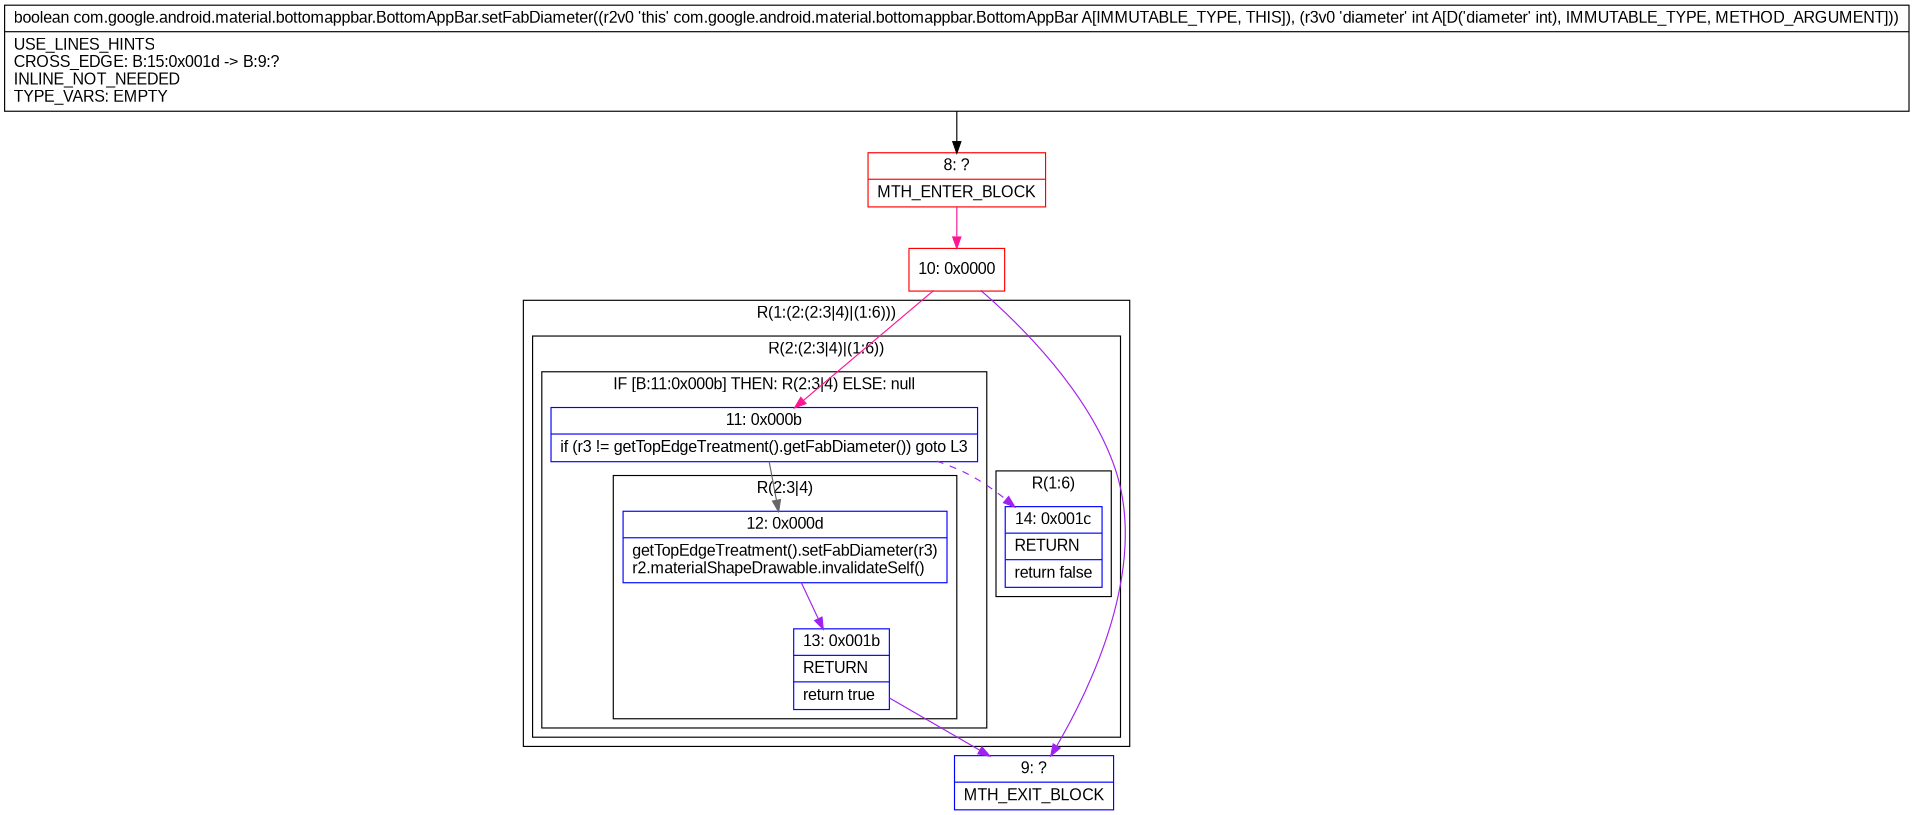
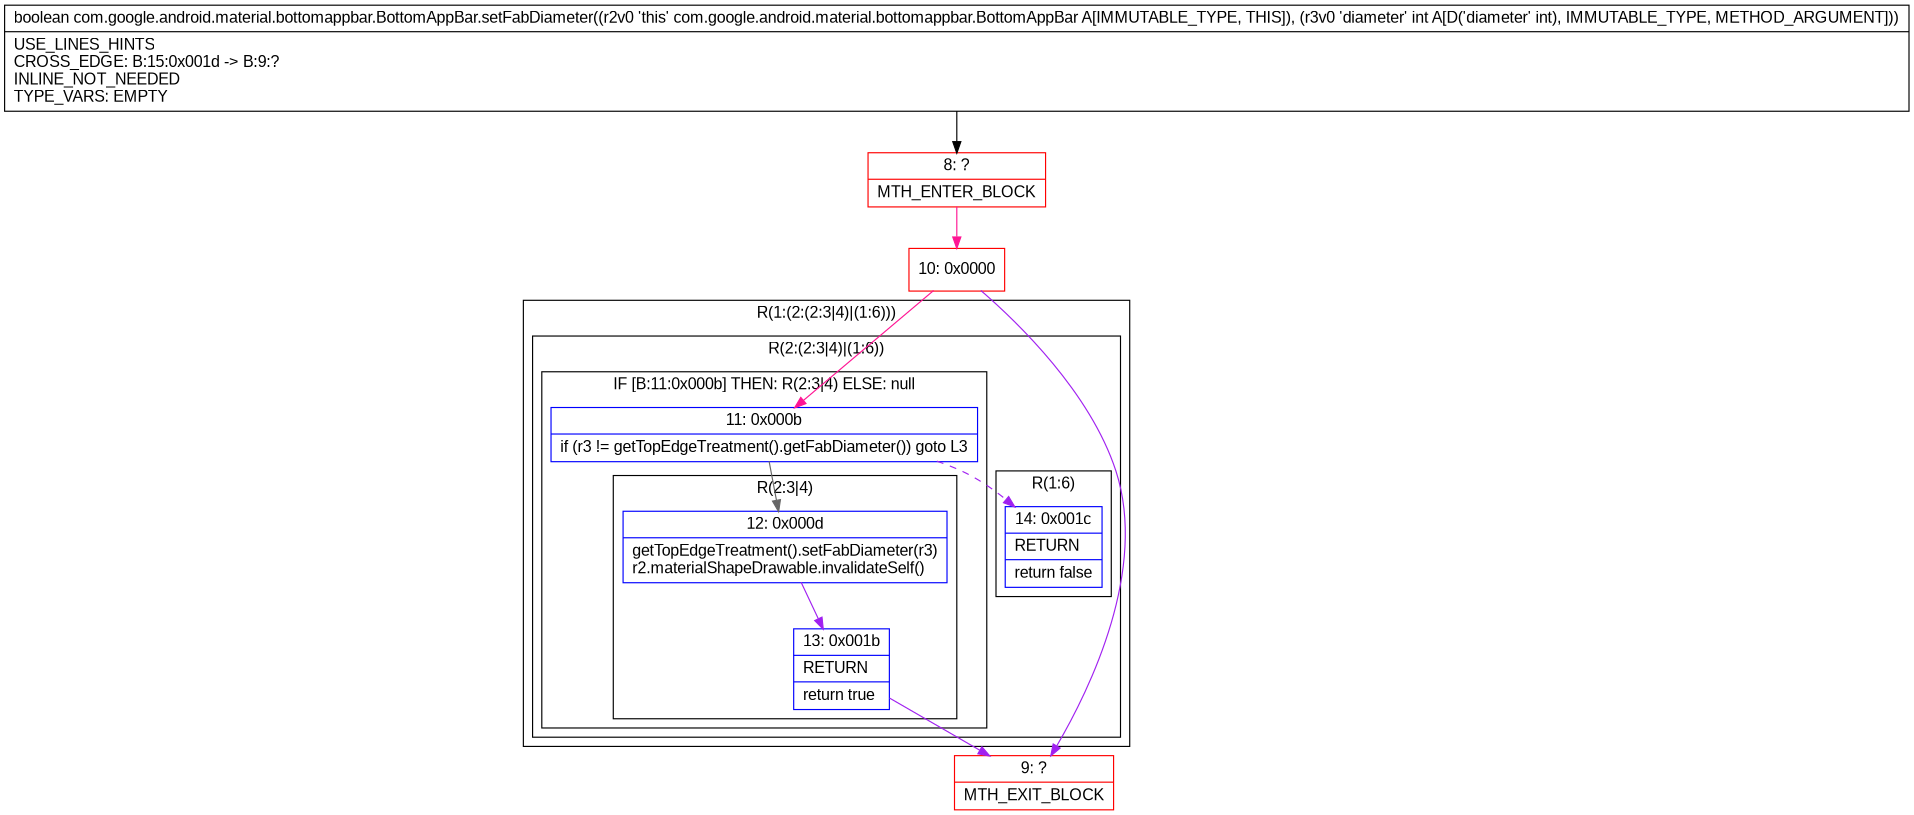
(1034, 783) -> (1034, 783)
